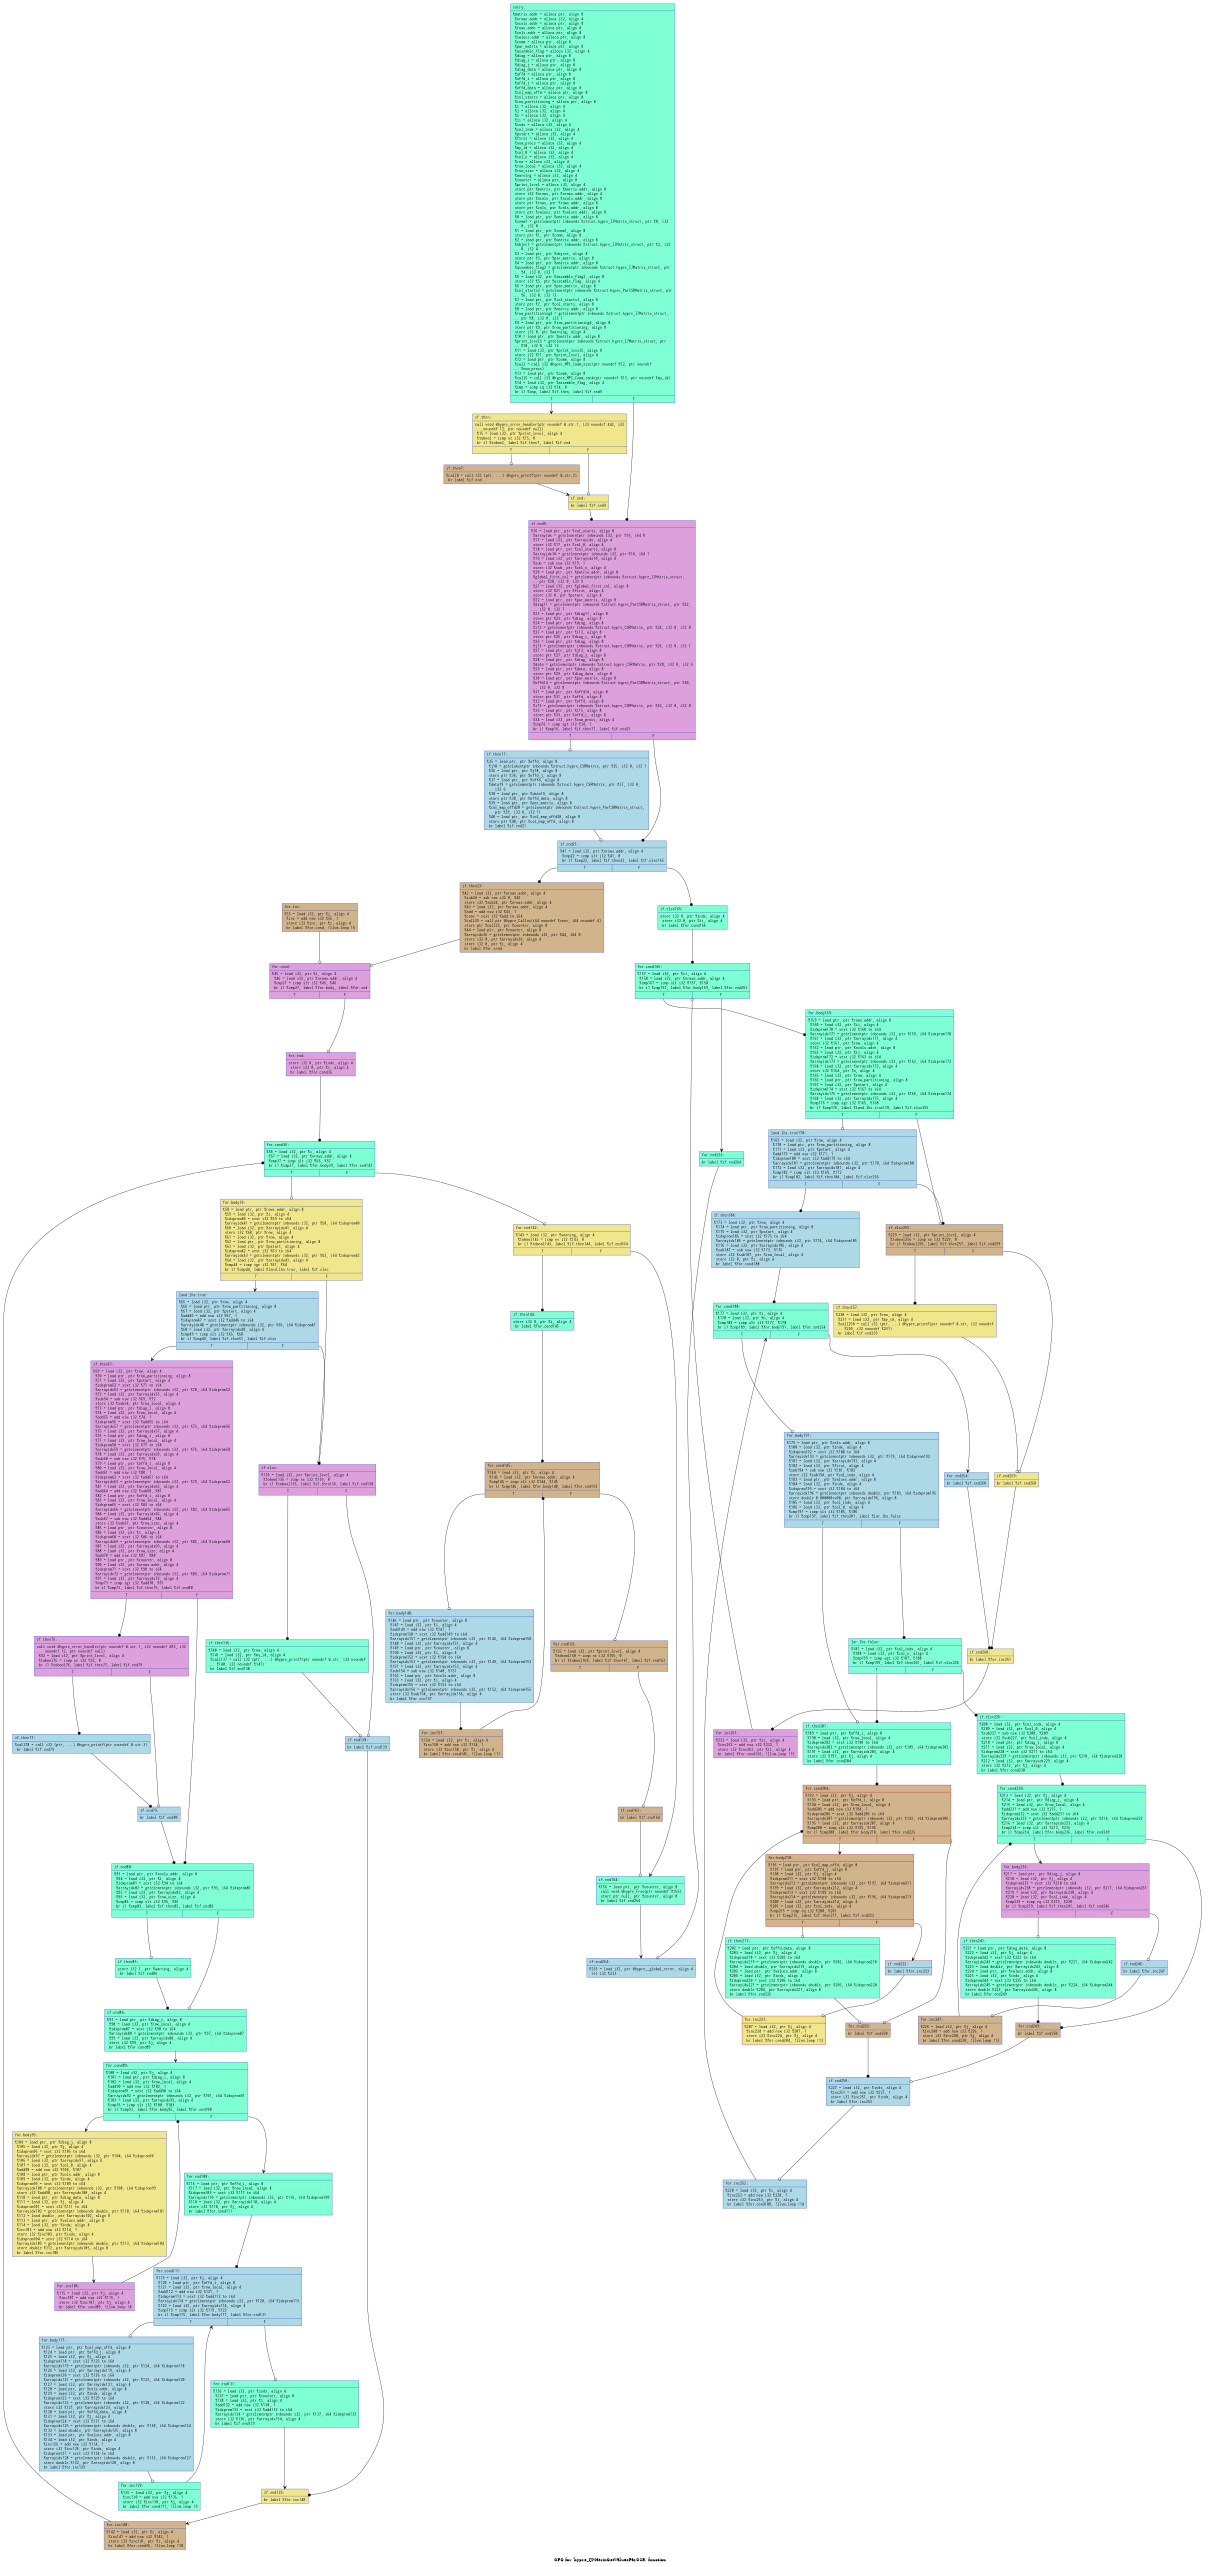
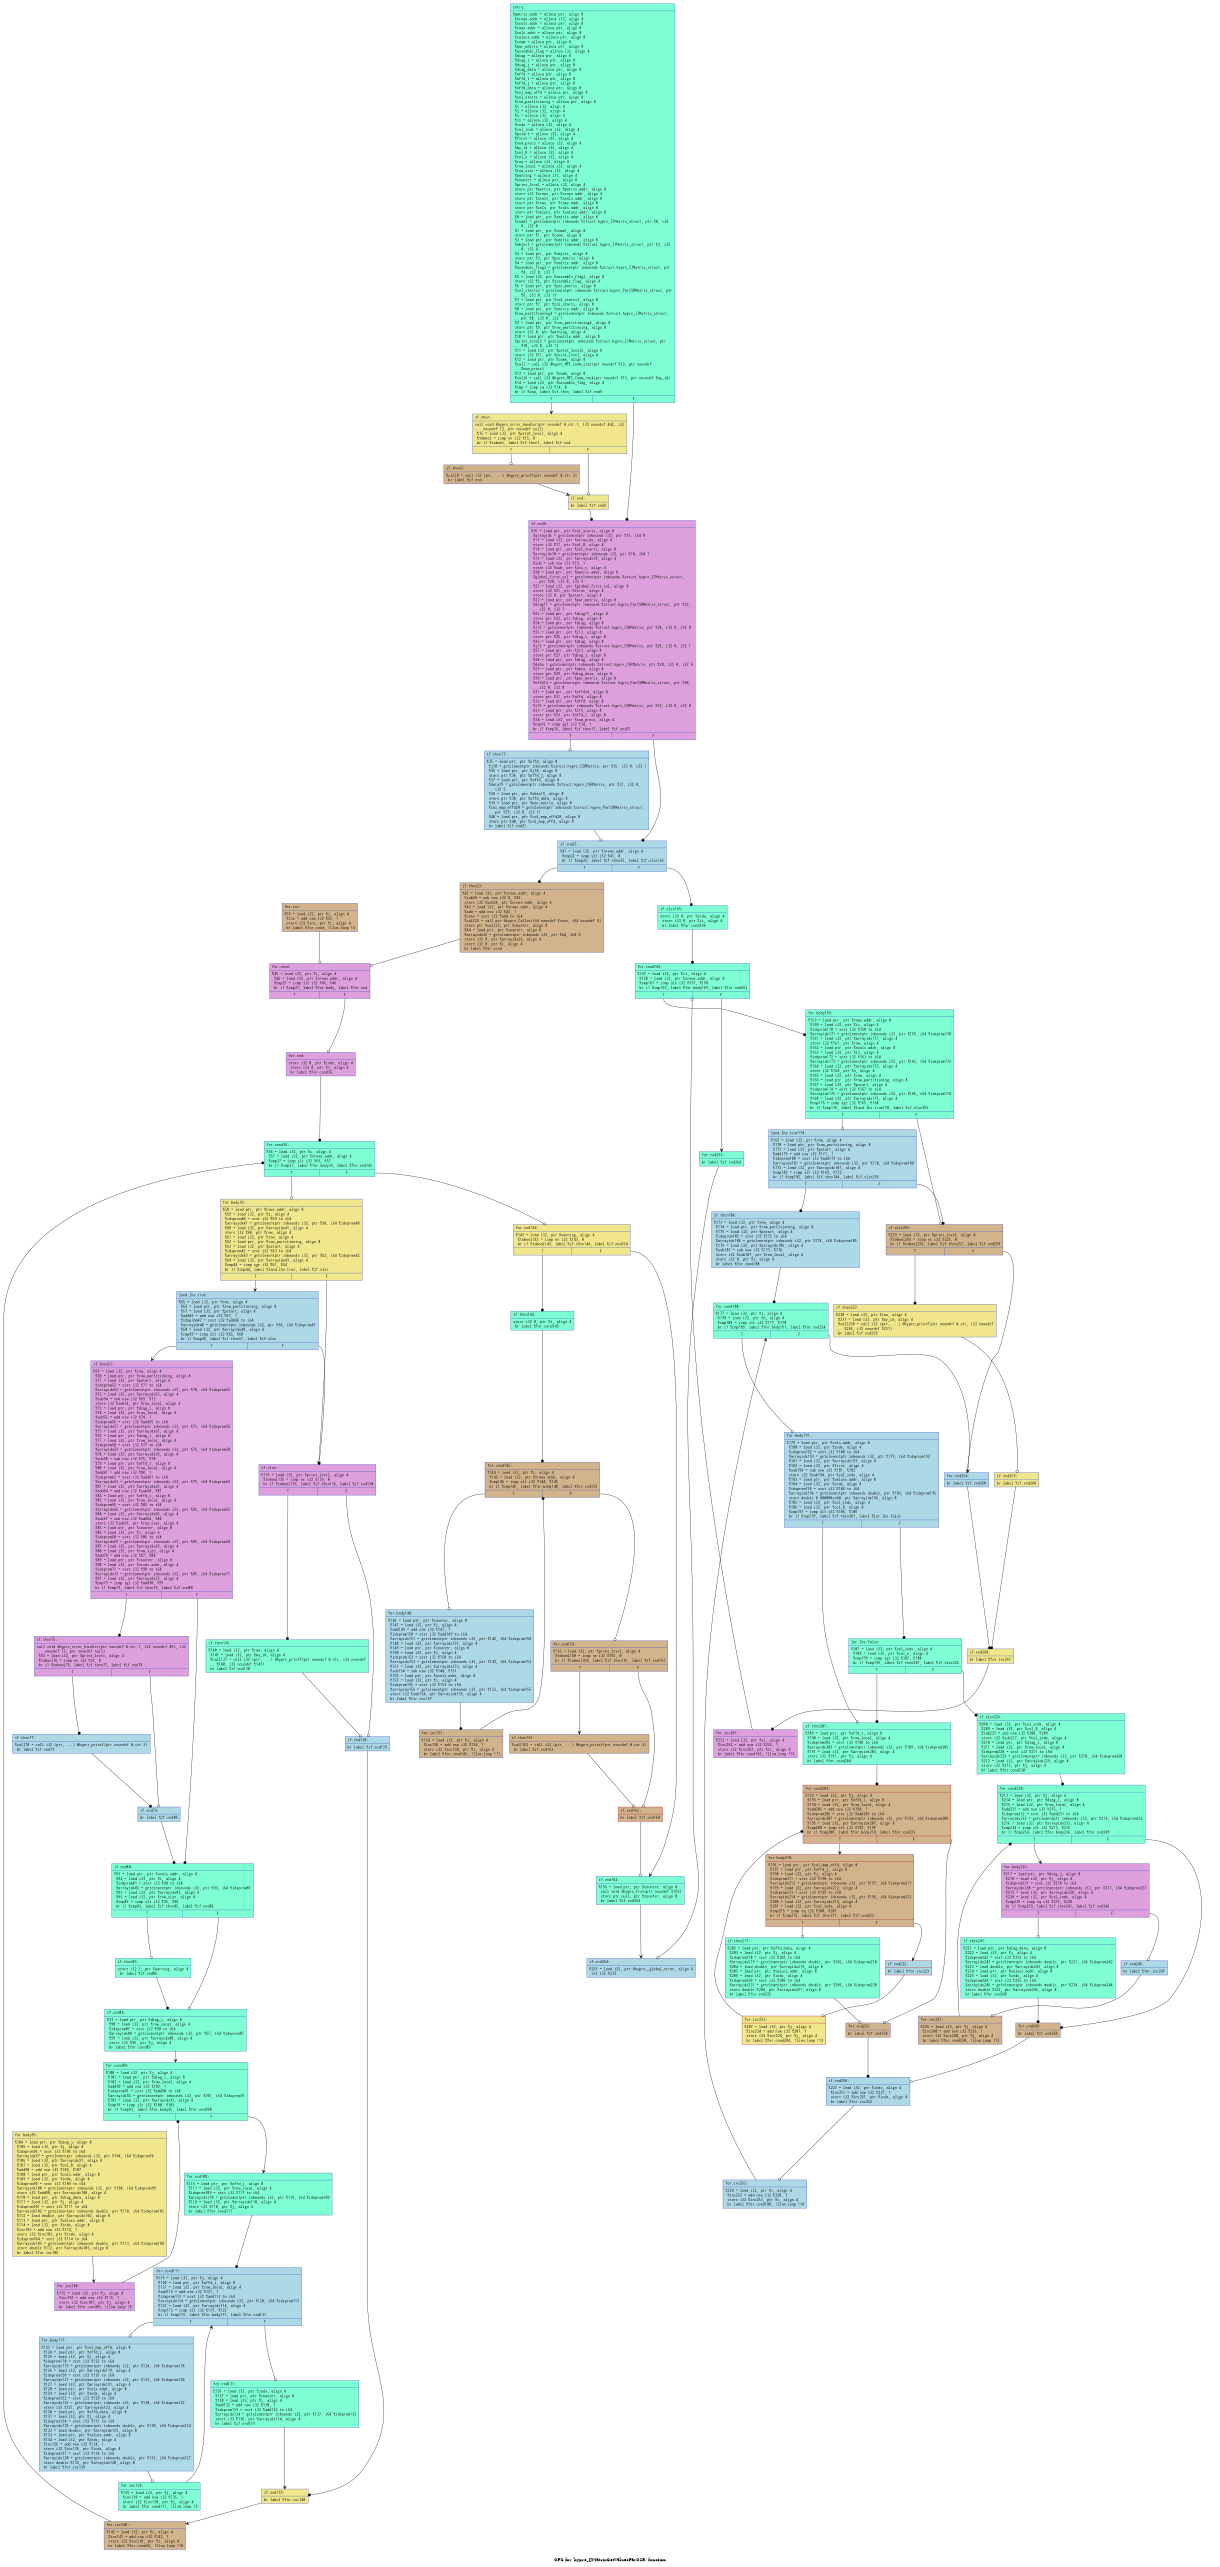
(1050, 1350) -> (993, 1359)
none -> (579, 1744)
(640, 1814) -> (640, 1814)
(93, 2120) -> none
